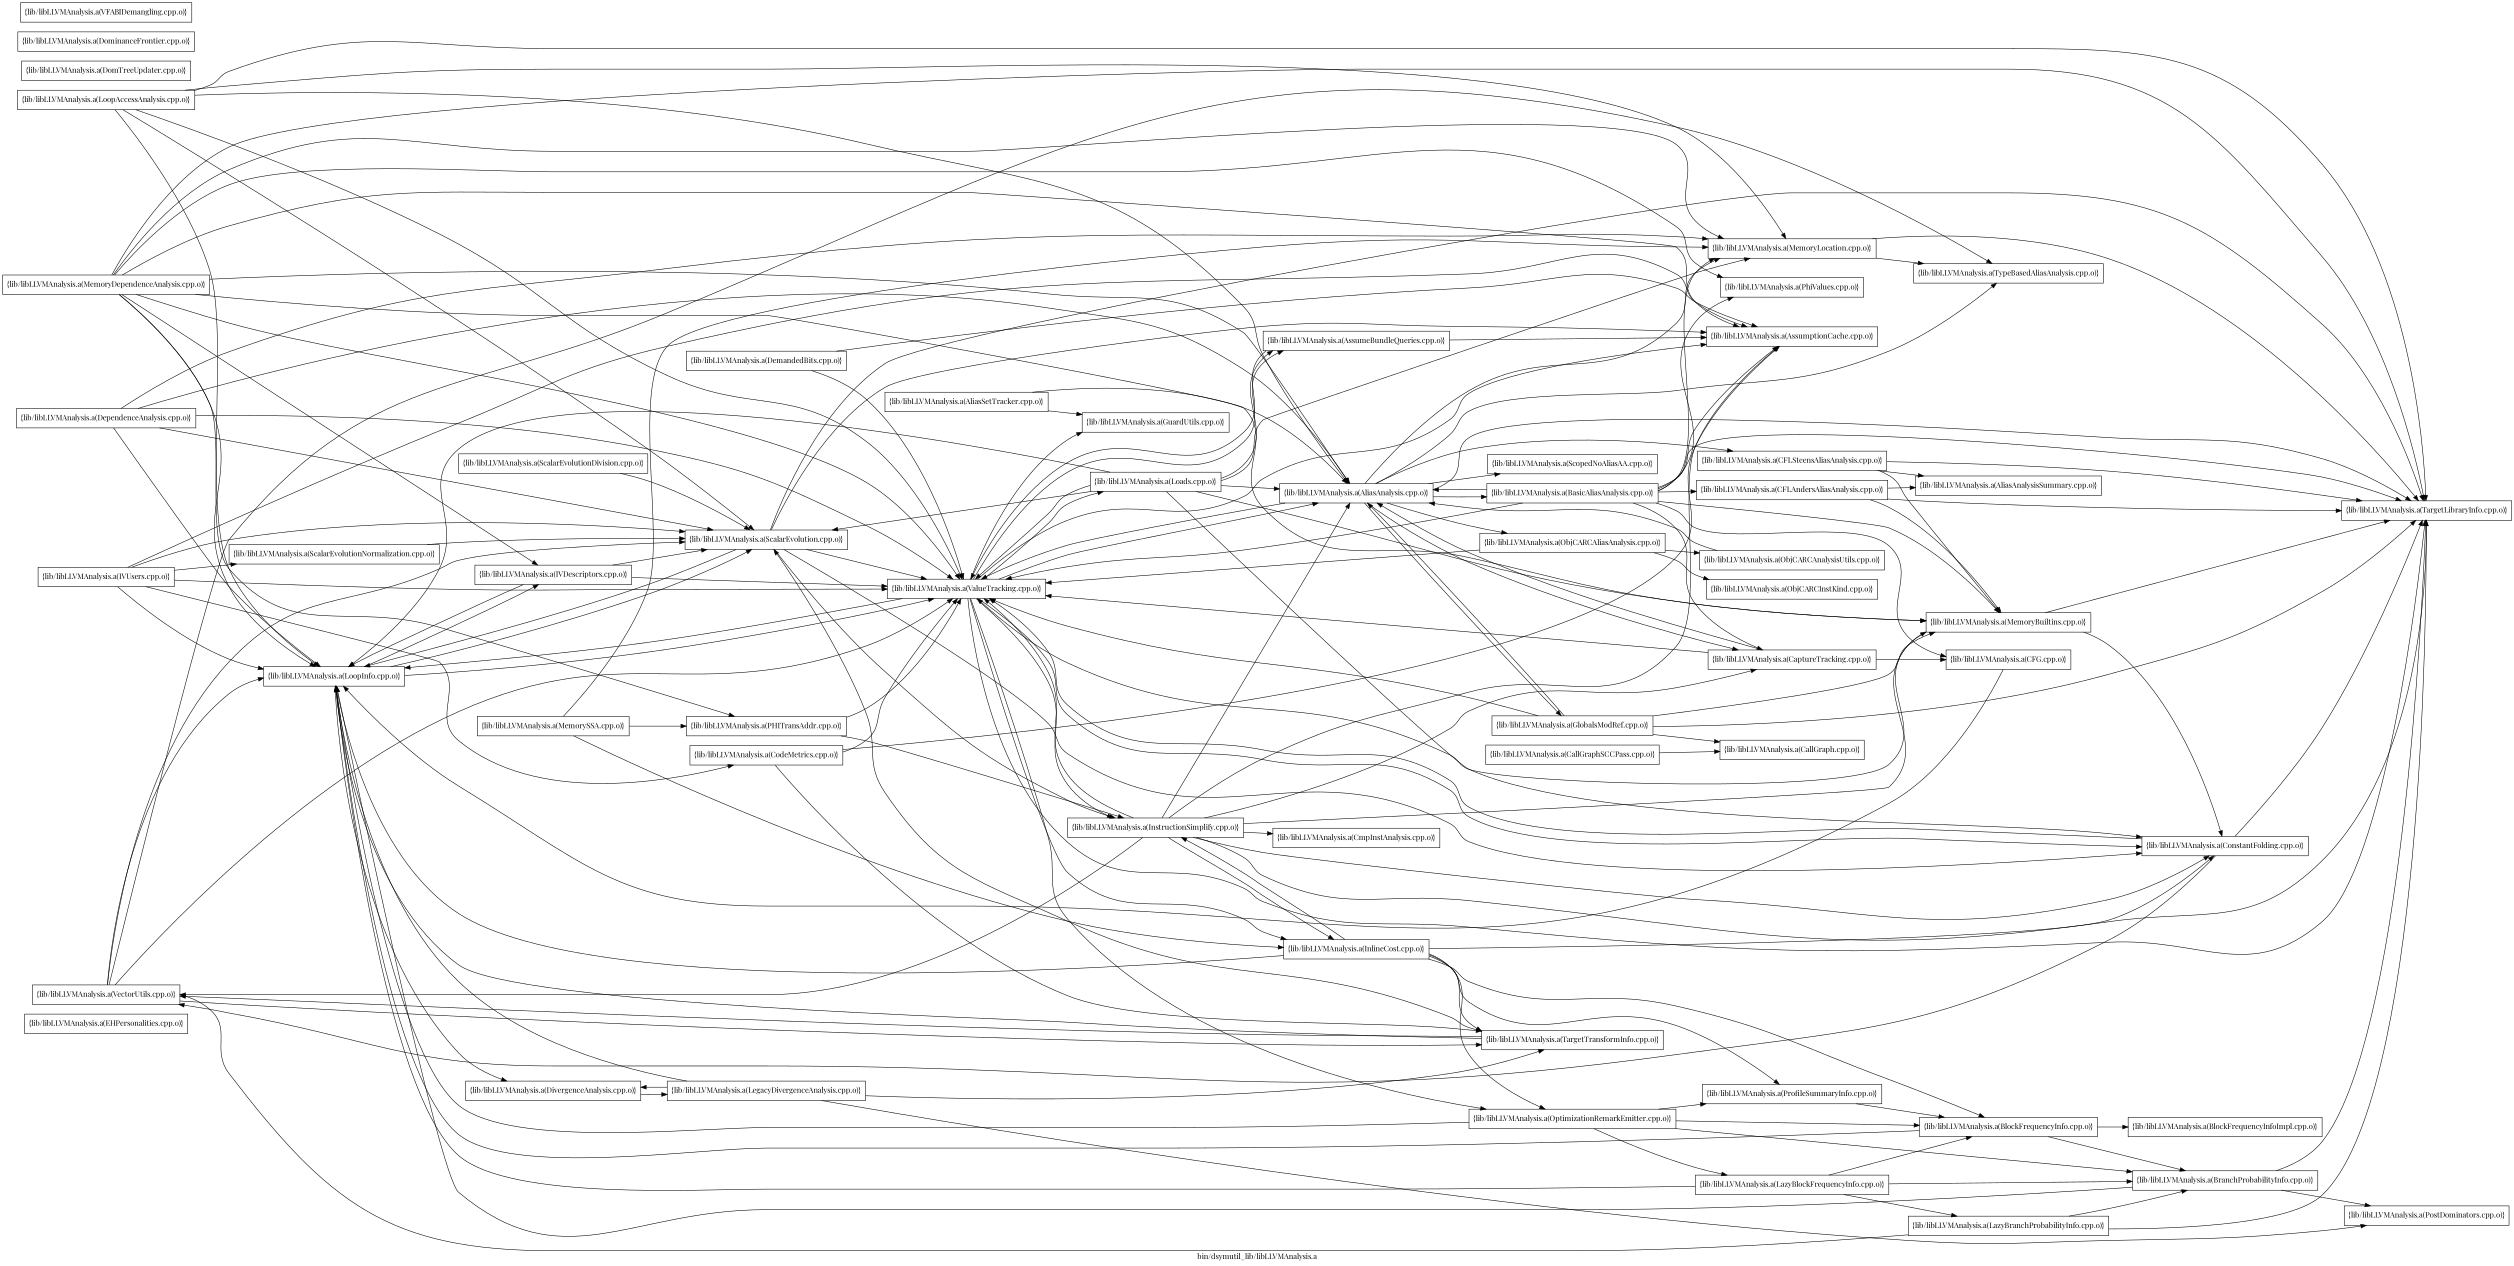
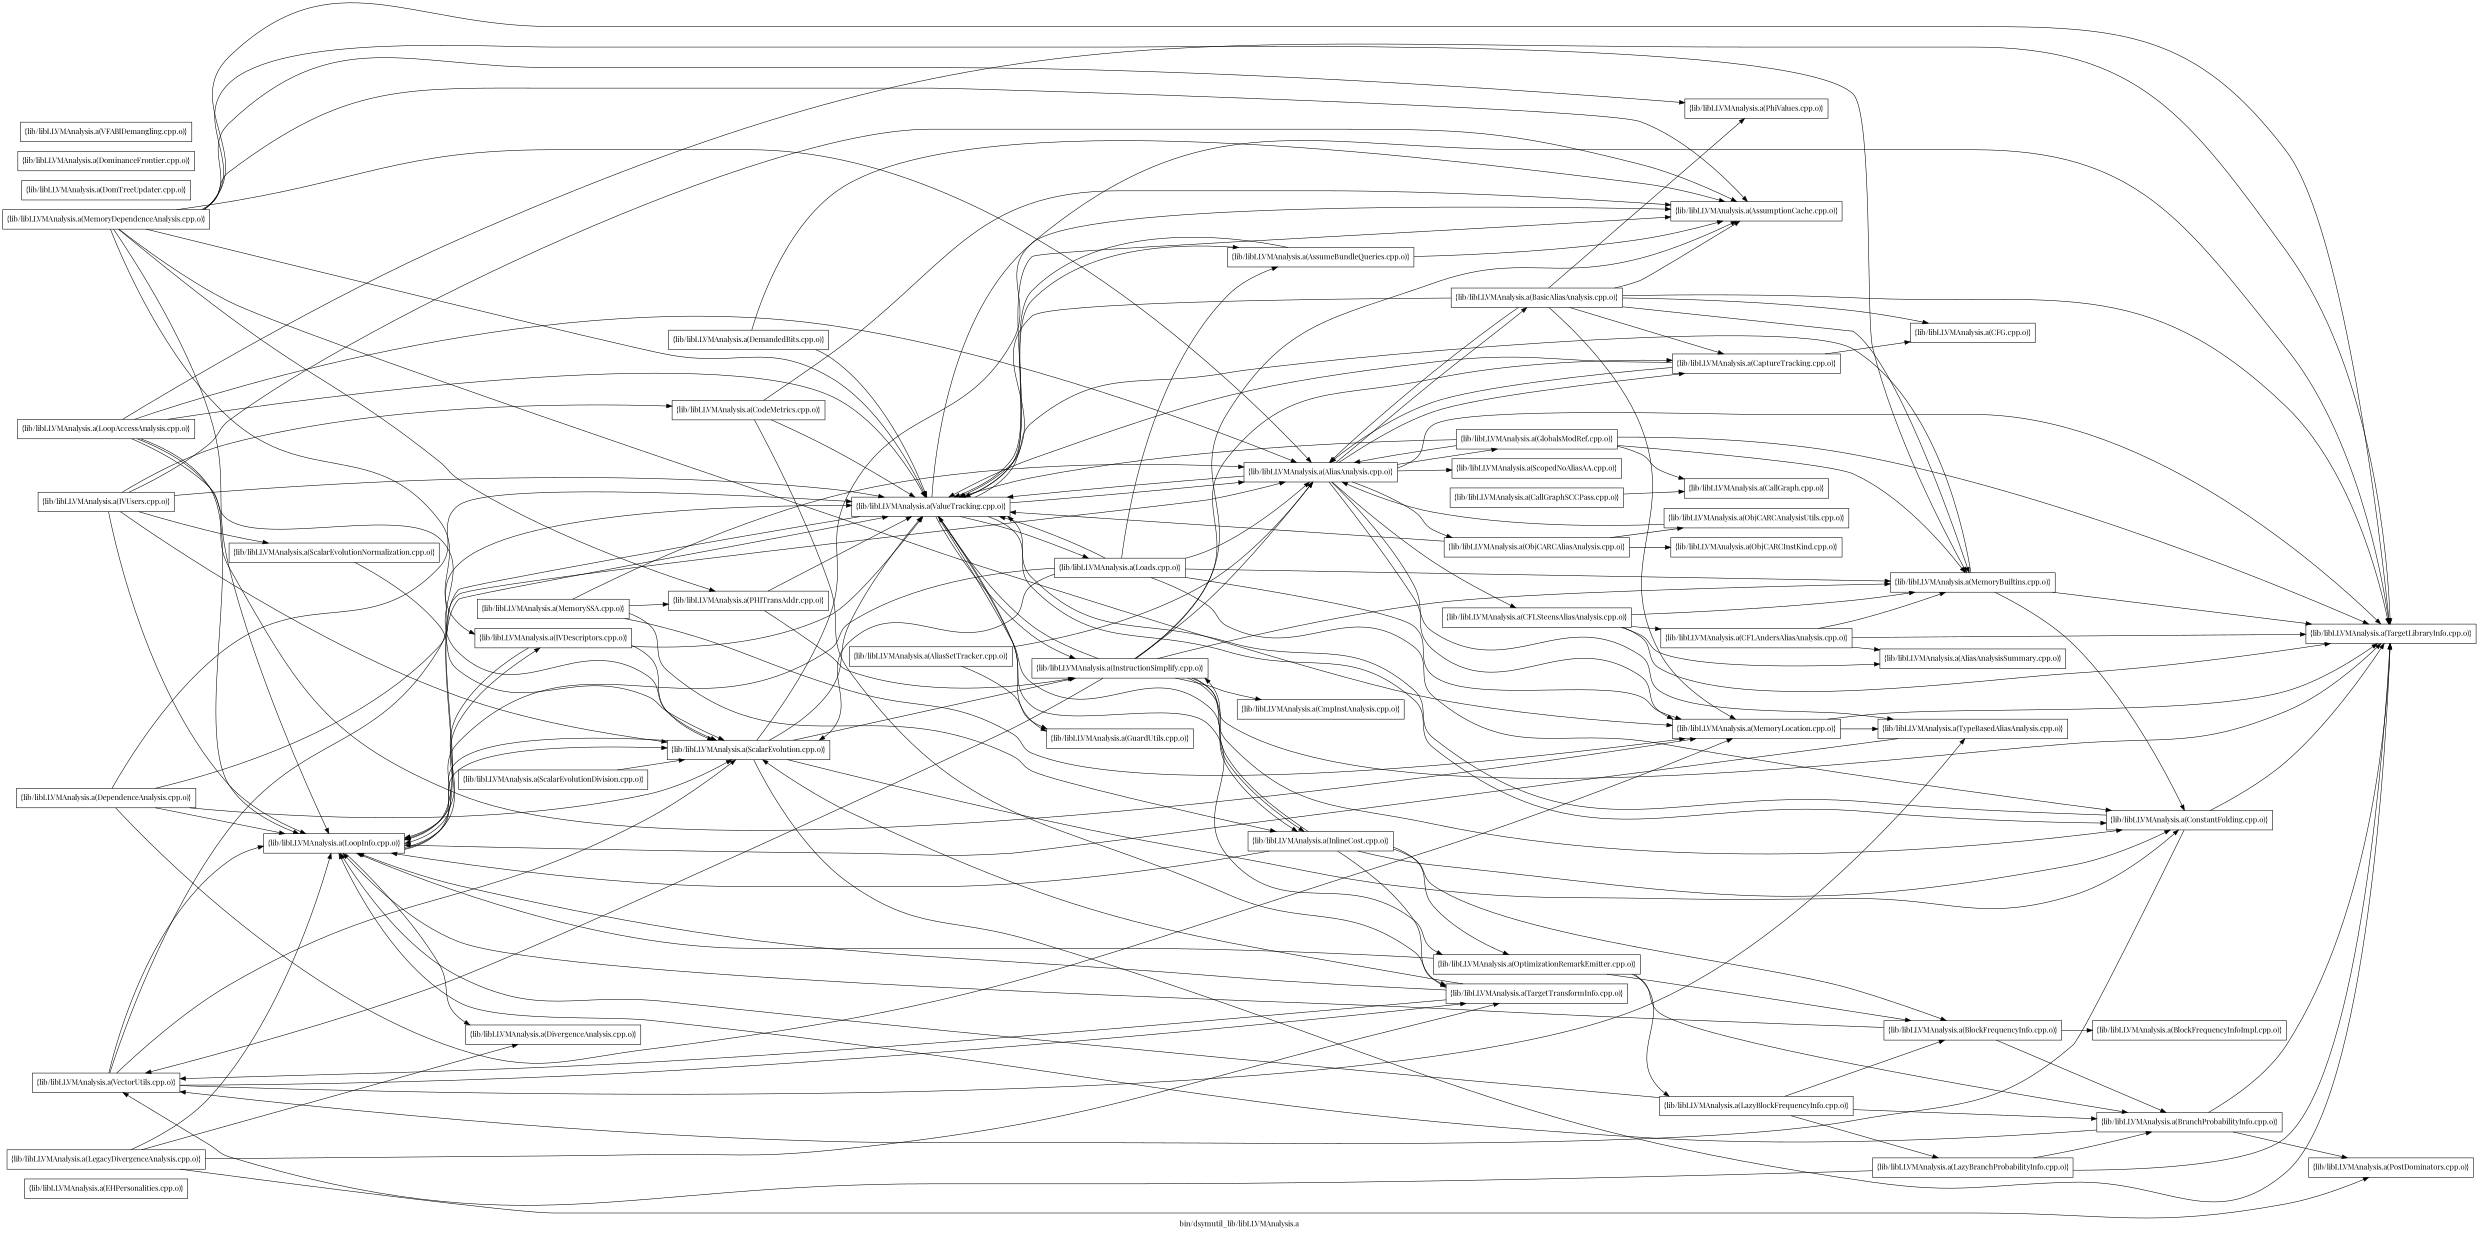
none -> (879, 486)
(1674, 492) -> (1643, 628)
(1186, 914) -> (1157, 835)
(651, 1094) -> none
(1792, 1094) -> none
